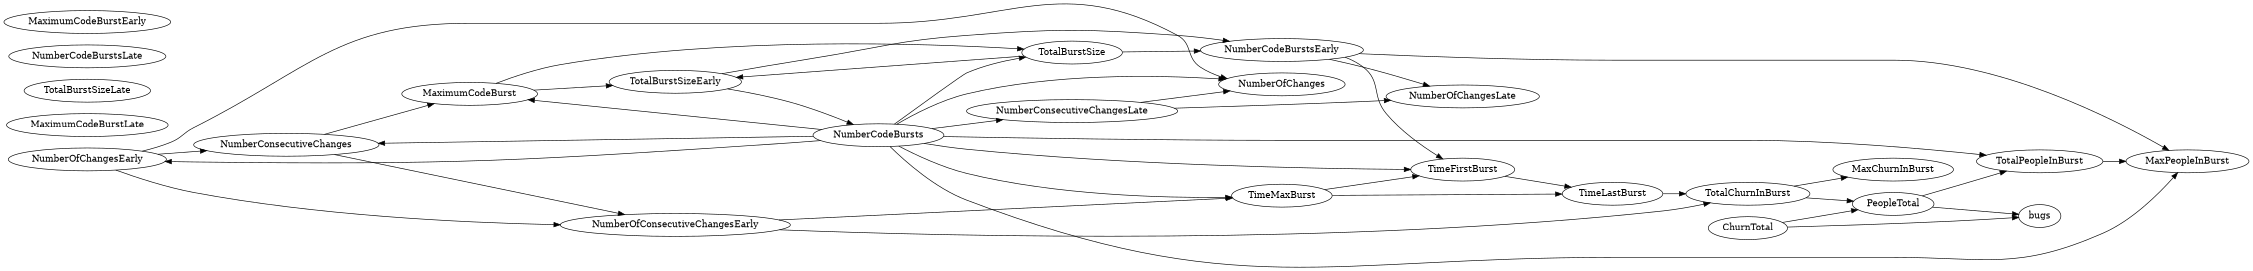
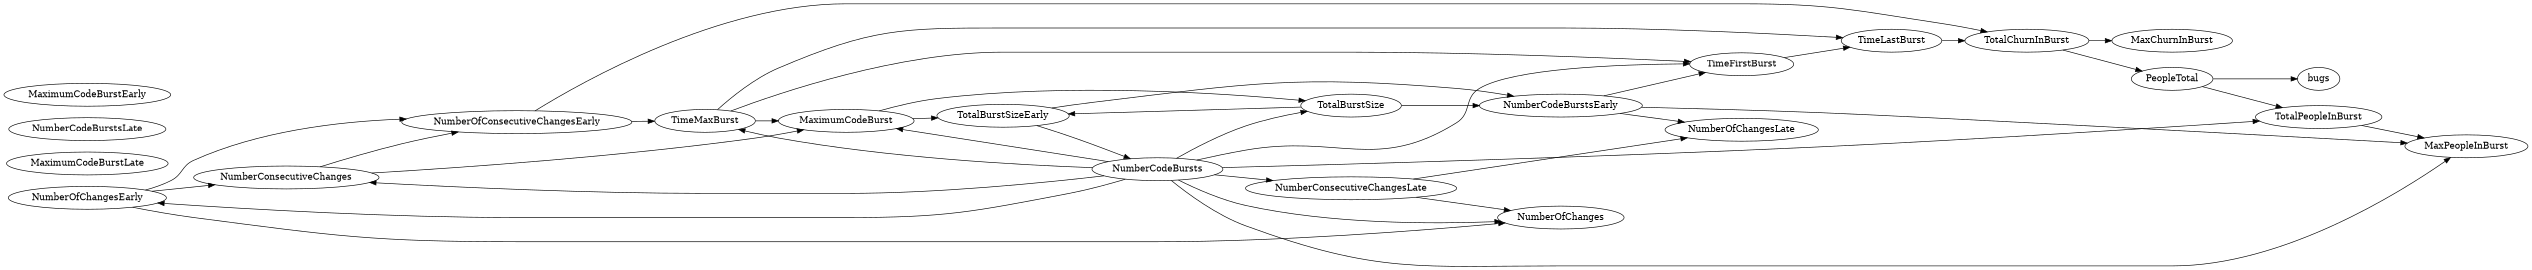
(87, 91) -> none
none -> (764, 121)
(1748, 228) -> none
